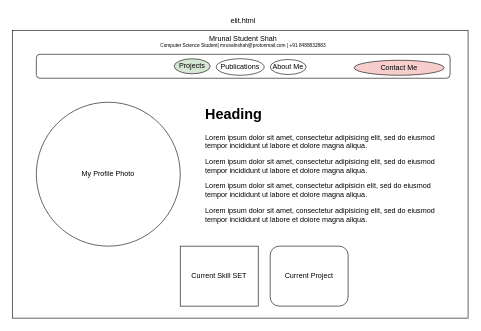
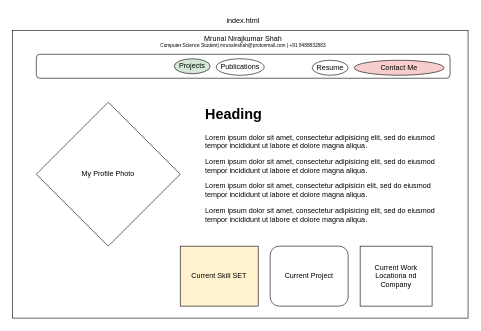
(243, 21) -> (243, 21)
(243, 39) -> (243, 39)
(288, 67) -> none
none -> (330, 68)
(108, 174) -> (108, 174)
(219, 276) -> (219, 276)
none -> (396, 276)
